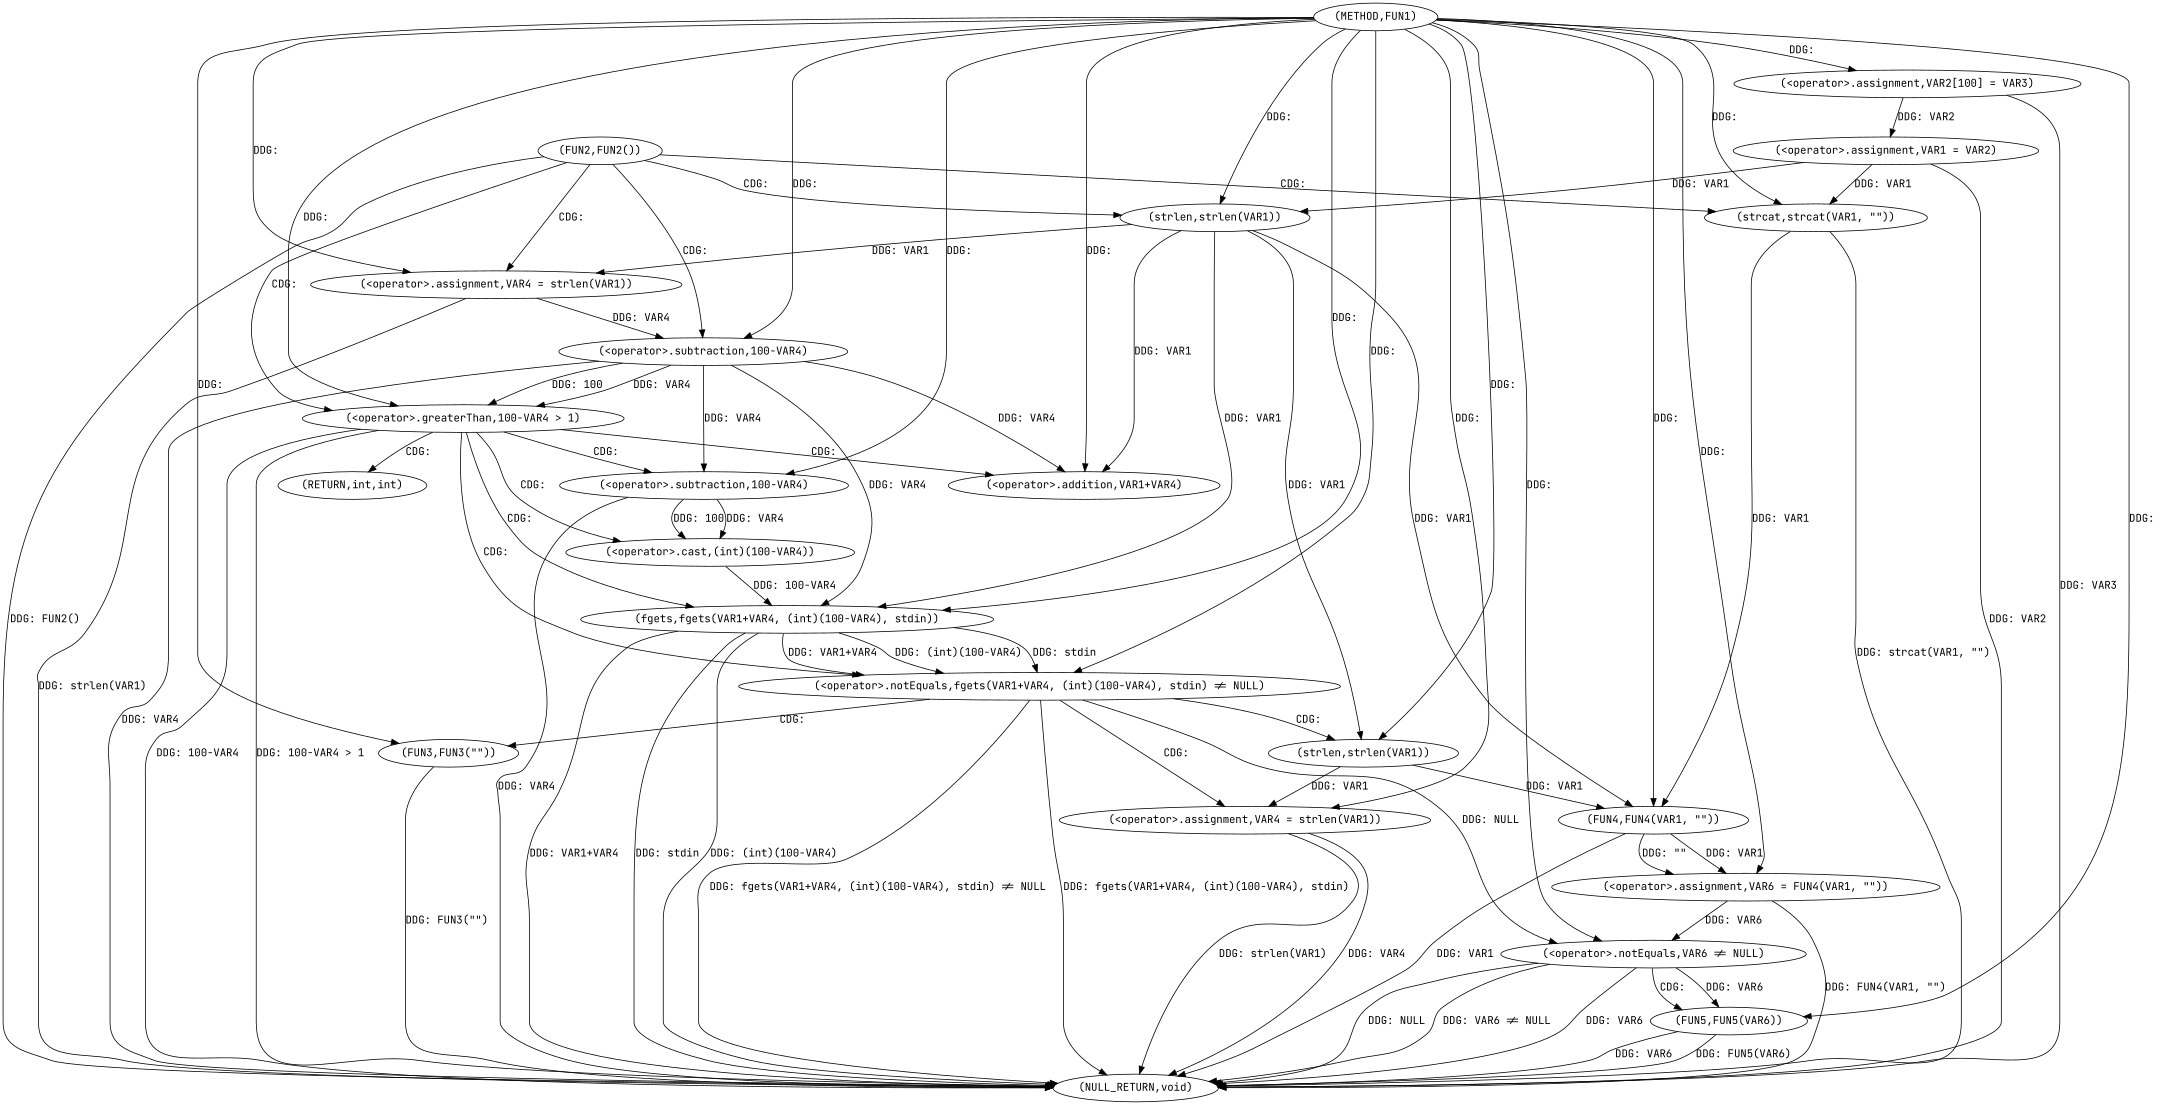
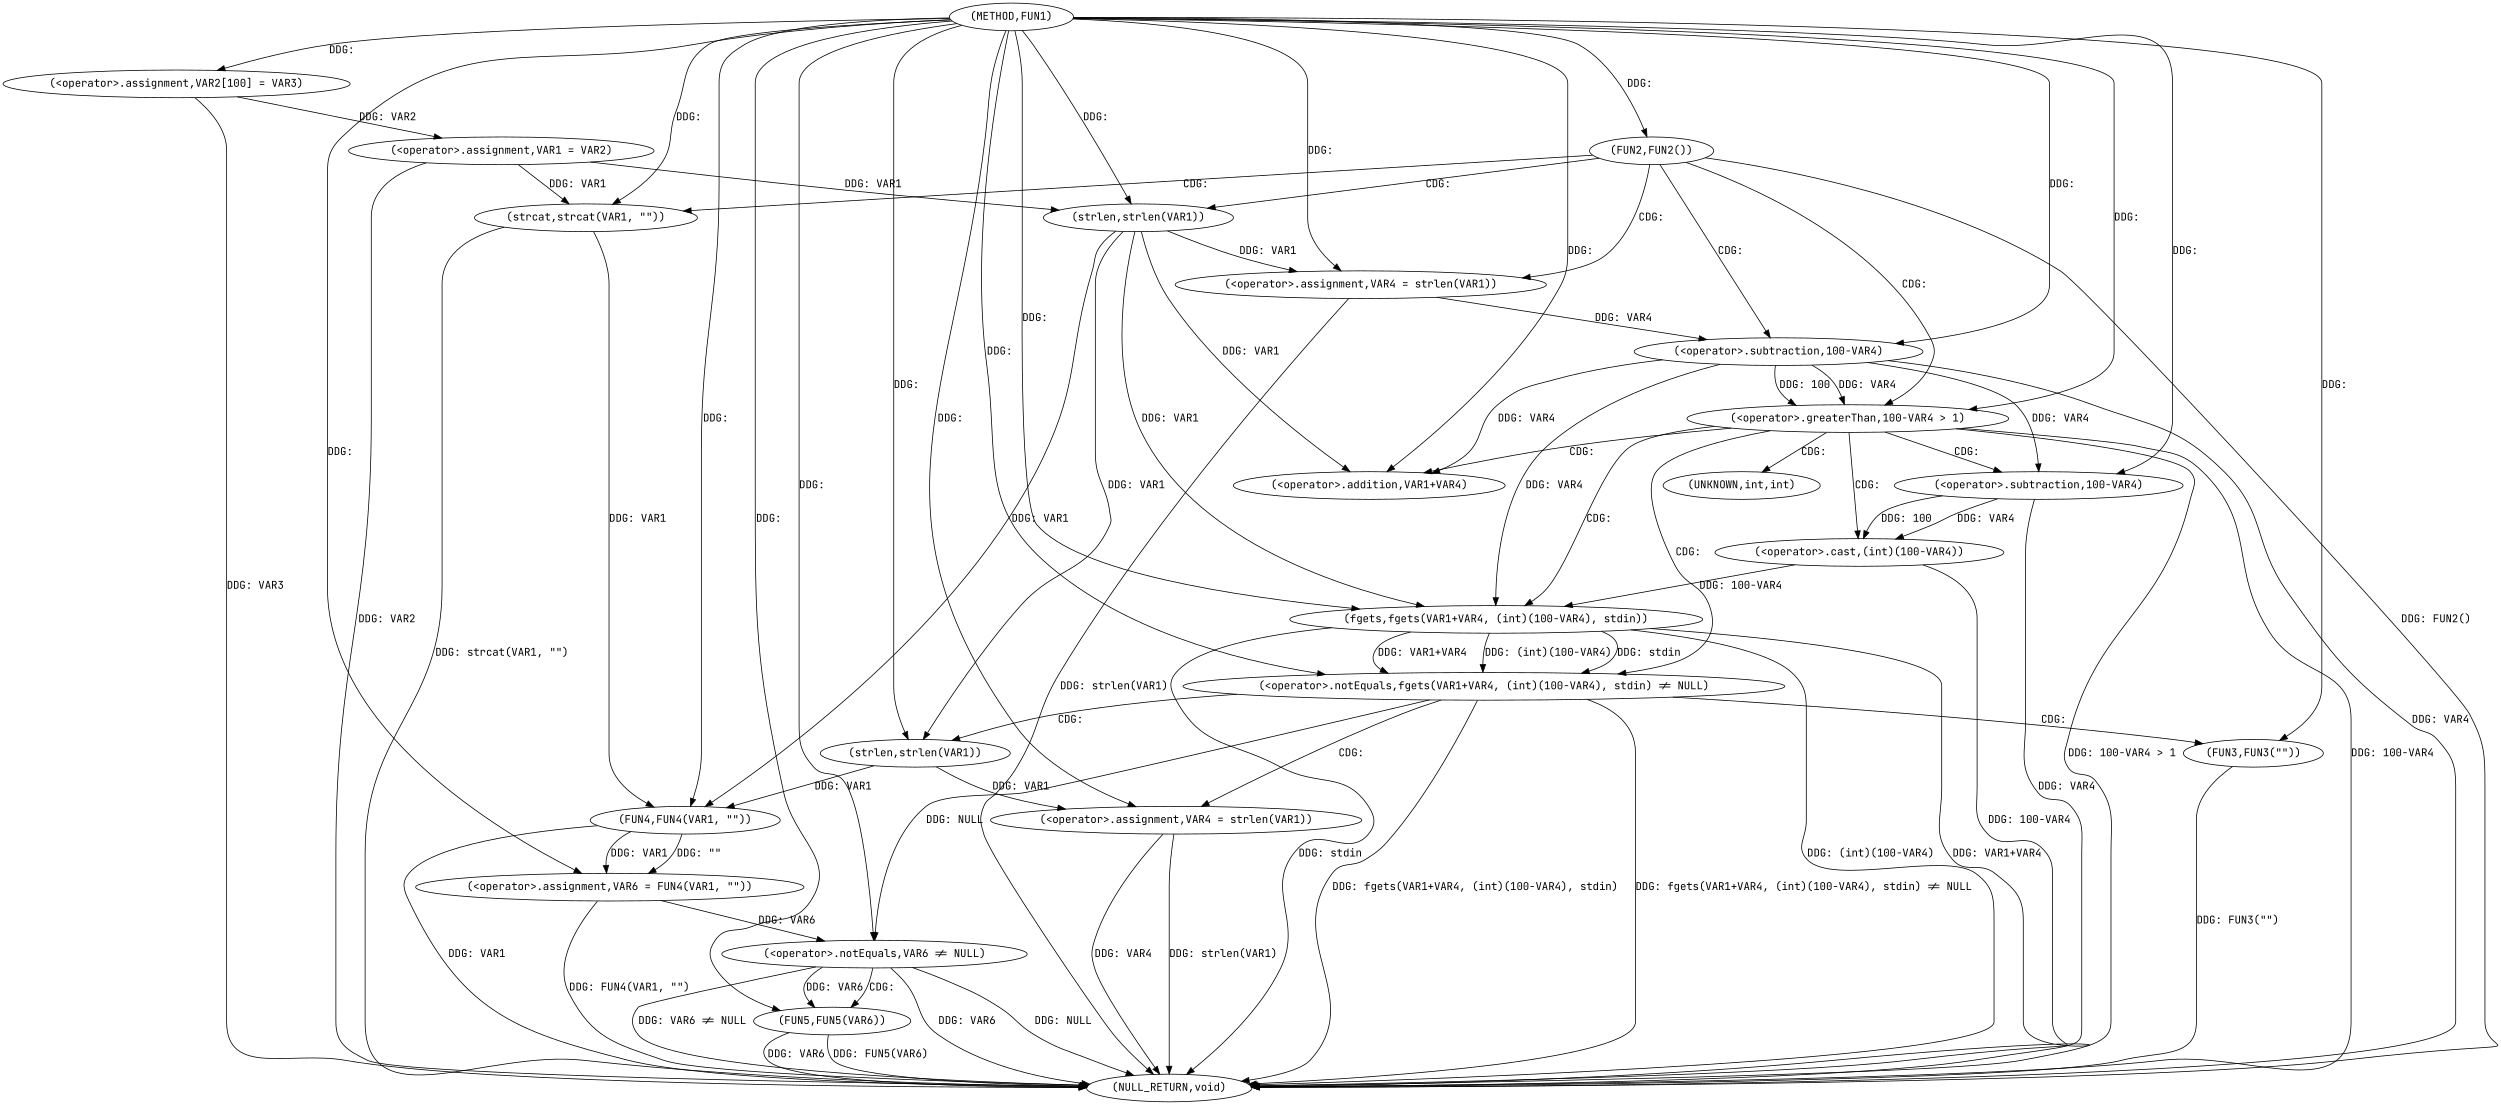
none -> (1535, 35)
(352, 486) -> (1742, 486)
none -> (1944, 1056)
